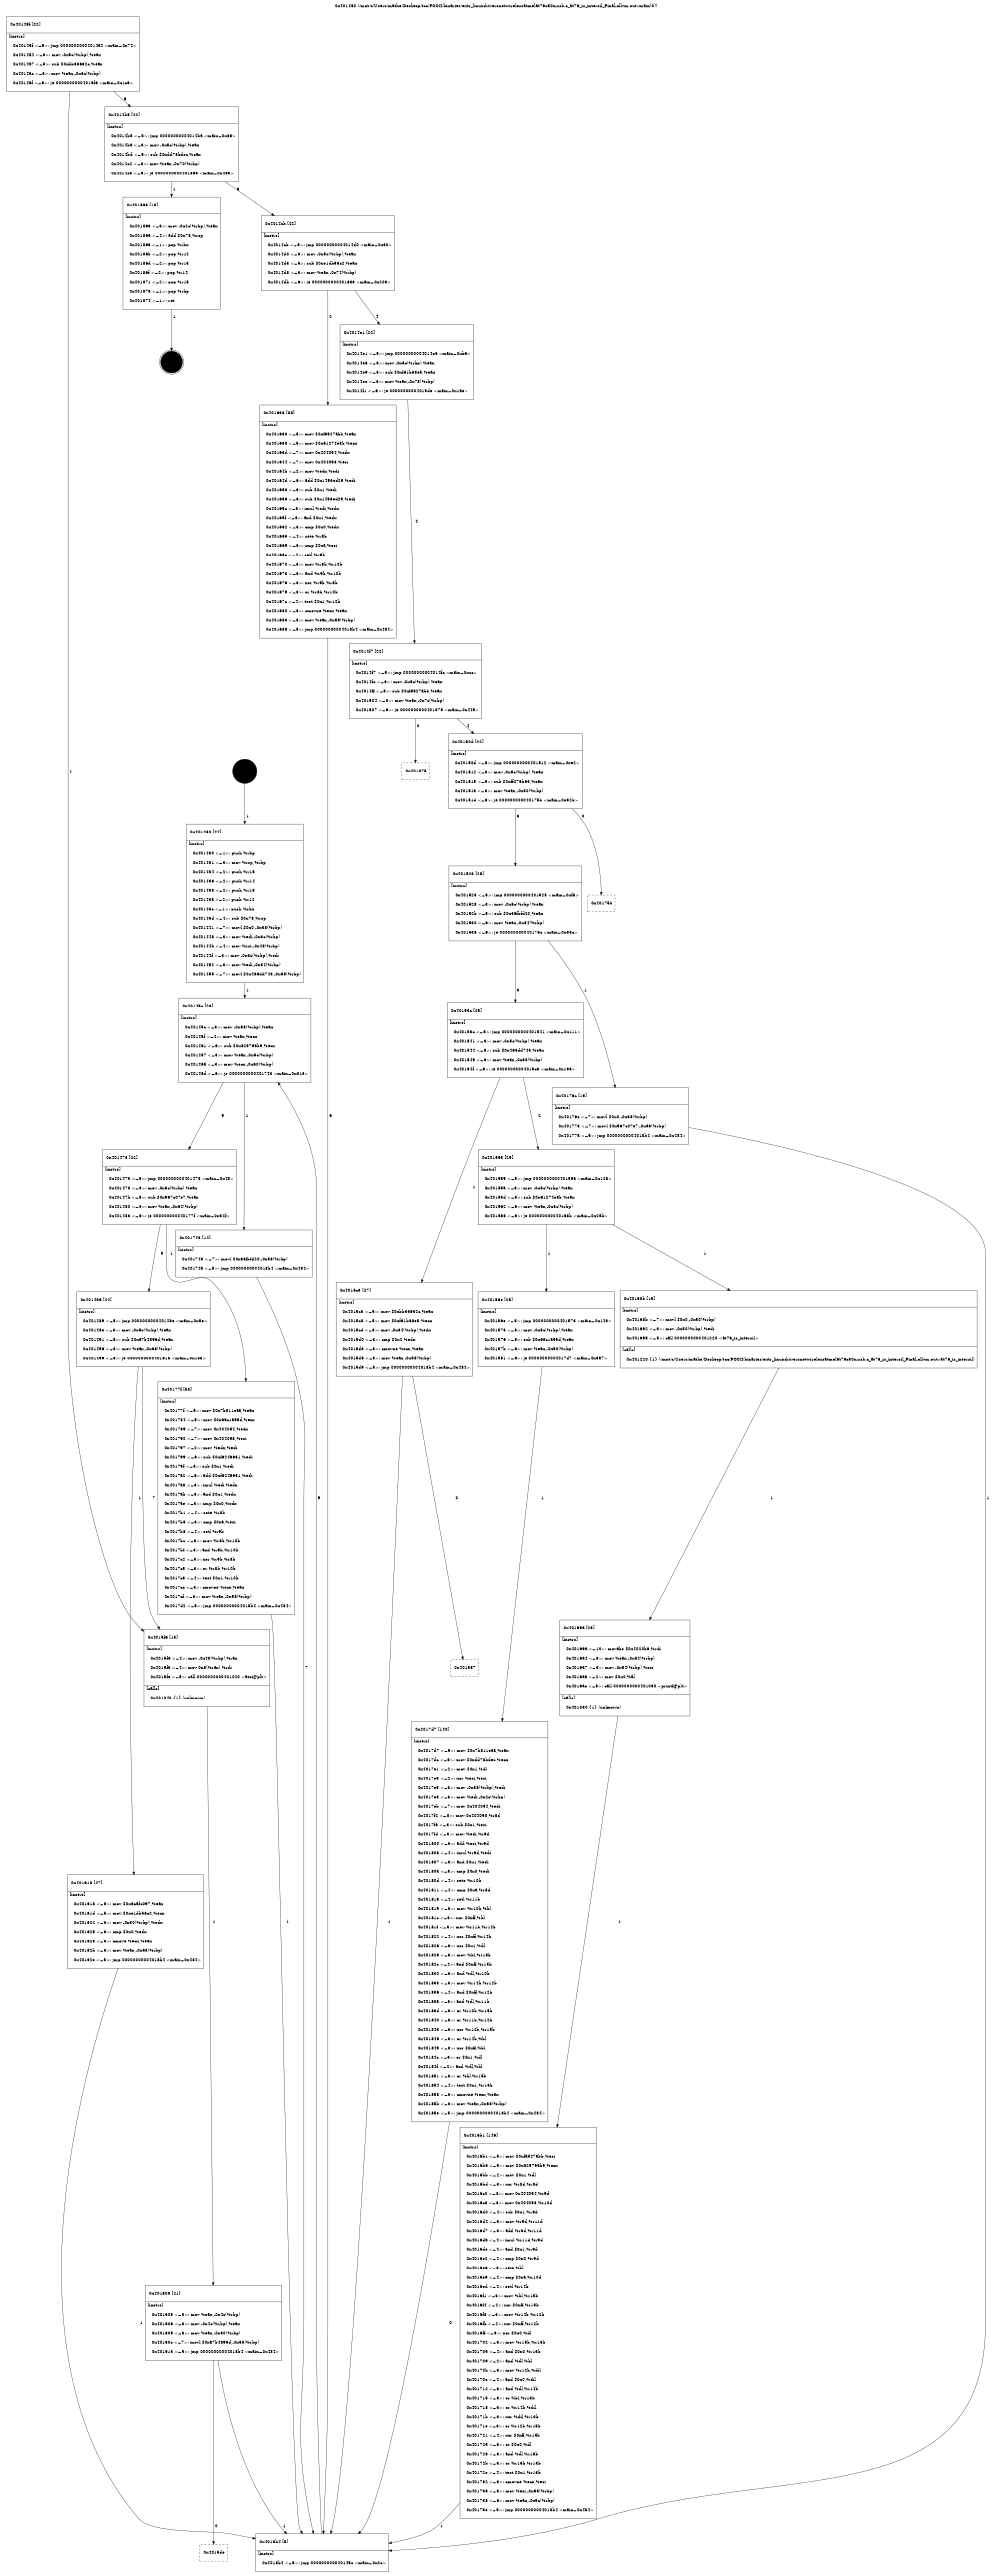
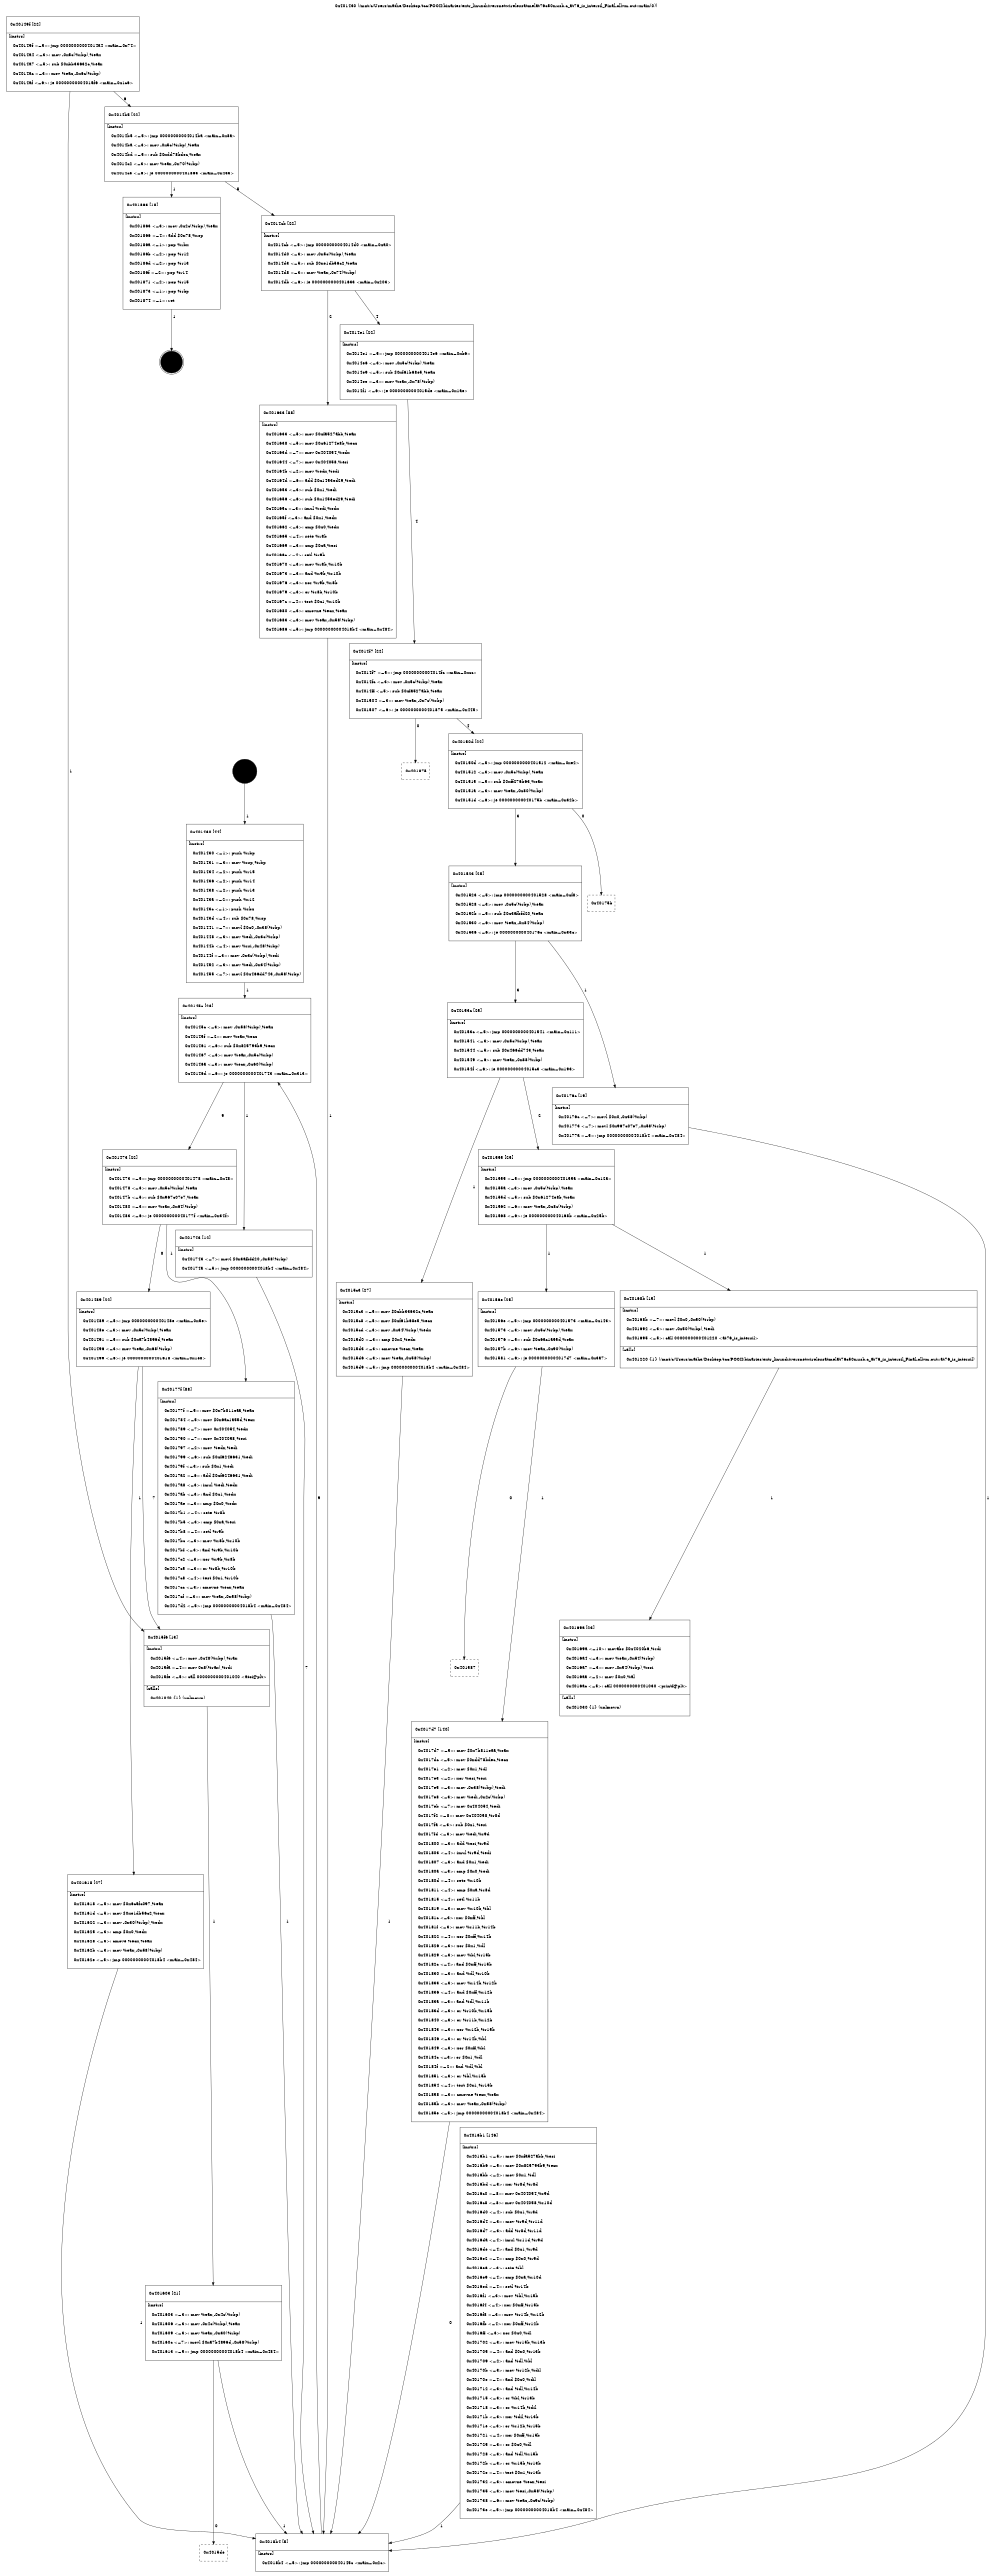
(330, 1116) -> (330, 1116)
(438, 1516) -> (475, 1509)
(588, 1920) -> none
